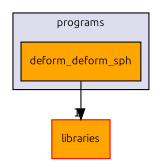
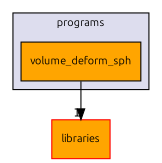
(81, 62) -> (81, 62)
